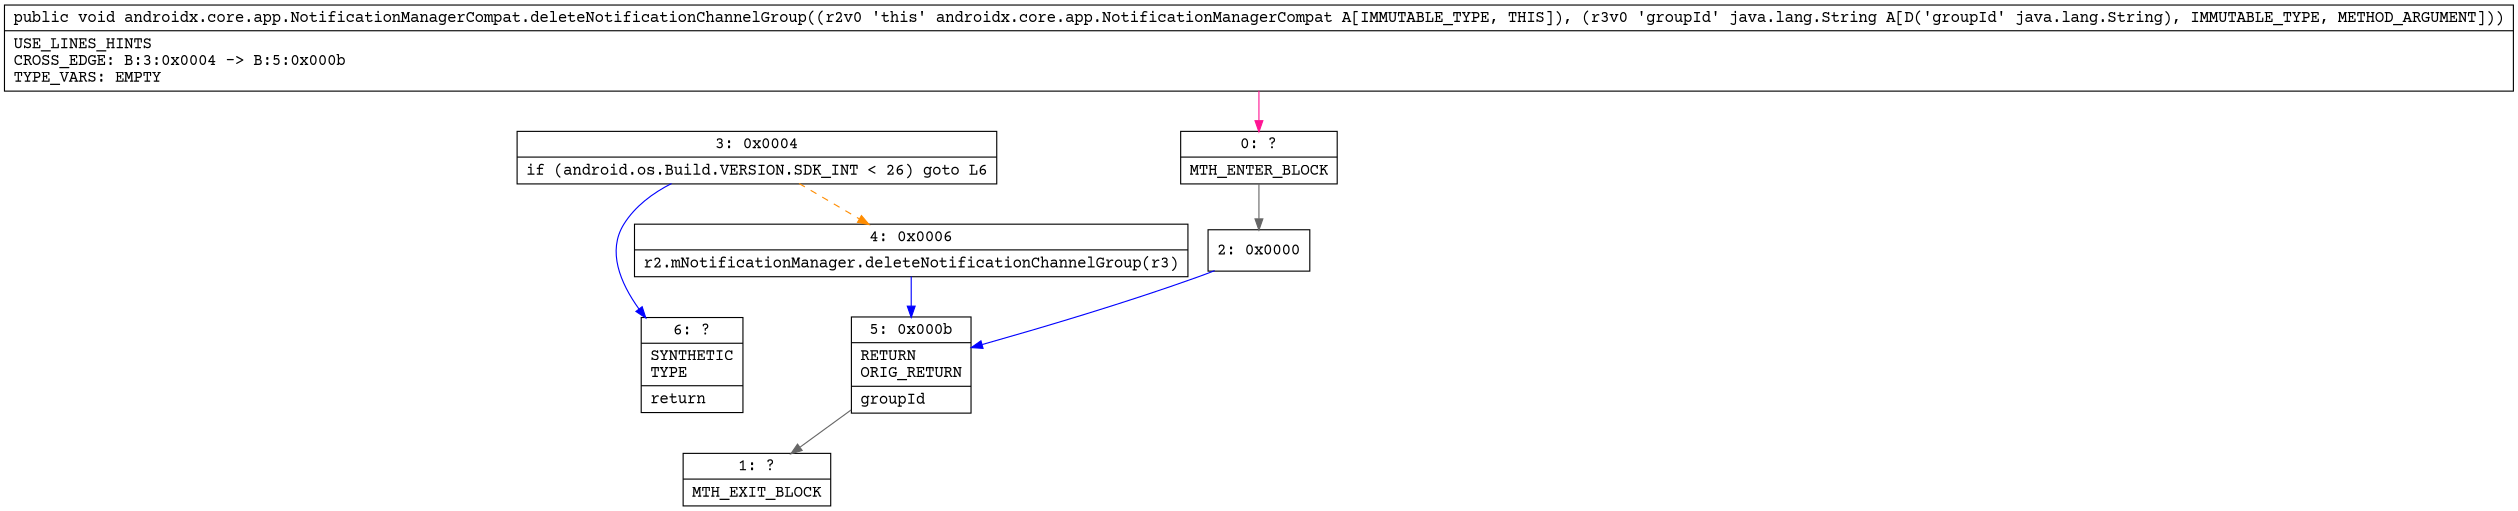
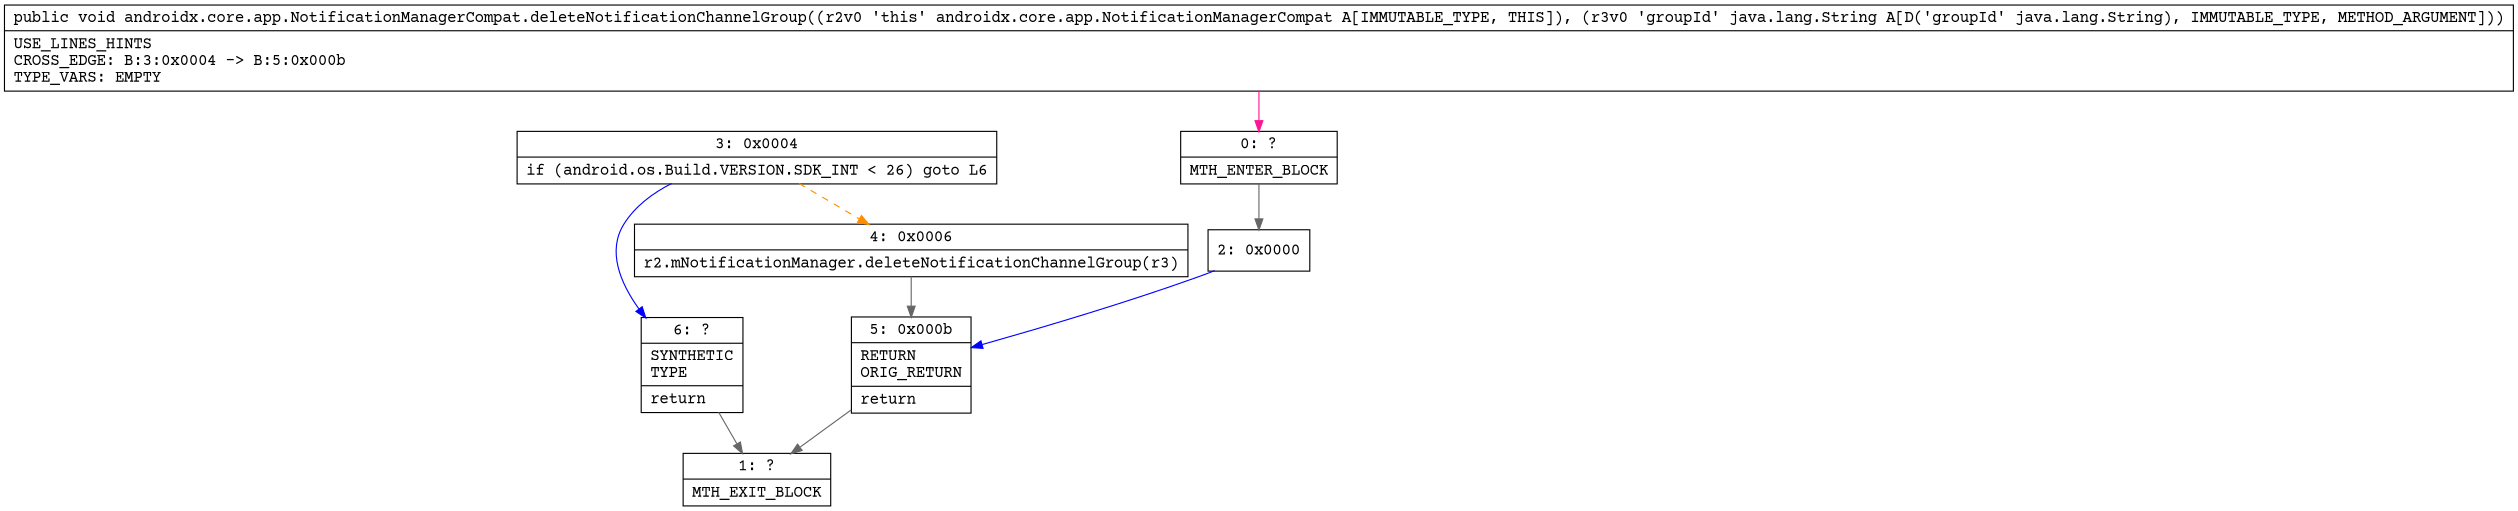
(911, 291) -> (911, 291)
(893, 399) -> (888, 399)
none -> (728, 428)
